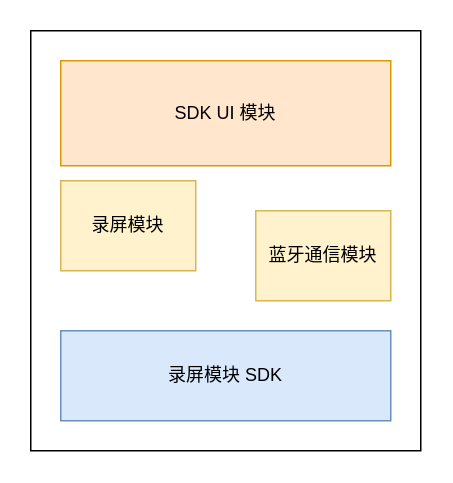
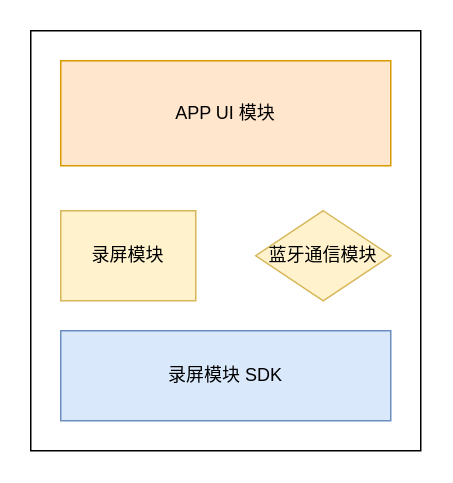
(226, 113) -> (226, 113)
(128, 226) -> (128, 256)
(323, 256) -> (323, 256)
